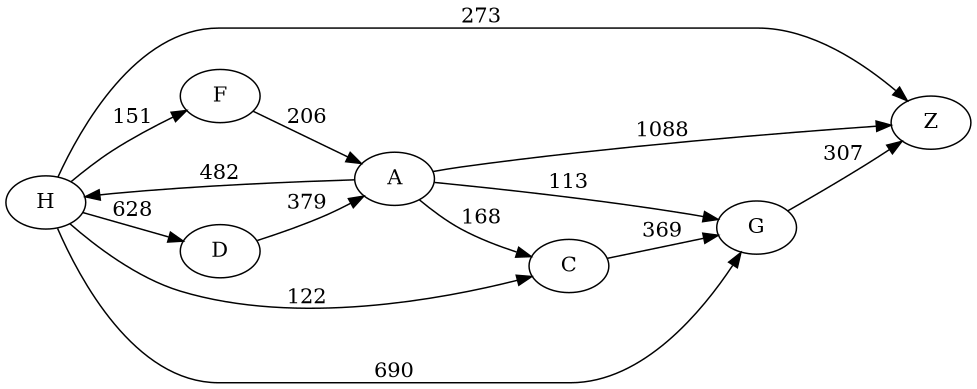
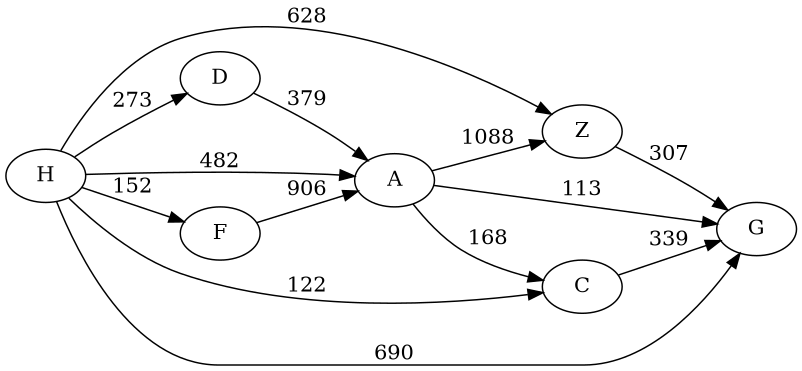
(482, 17) -> (307, 17)
(133, 117) -> (133, 187)
(307, 117) -> (307, 190)
(839, 181) -> (666, 173)
(227, 185) -> (213, 172)
(133, 211) -> (133, 101)
(663, 231) -> (669, 240)
